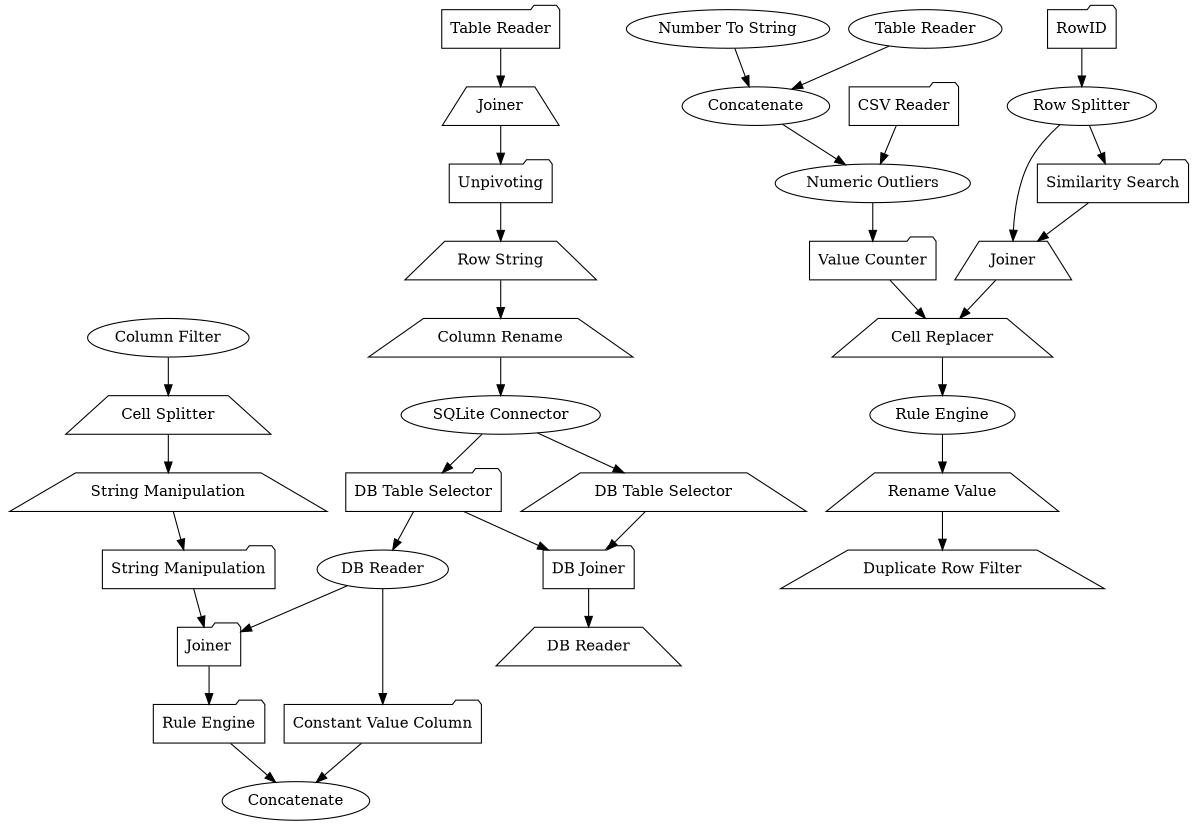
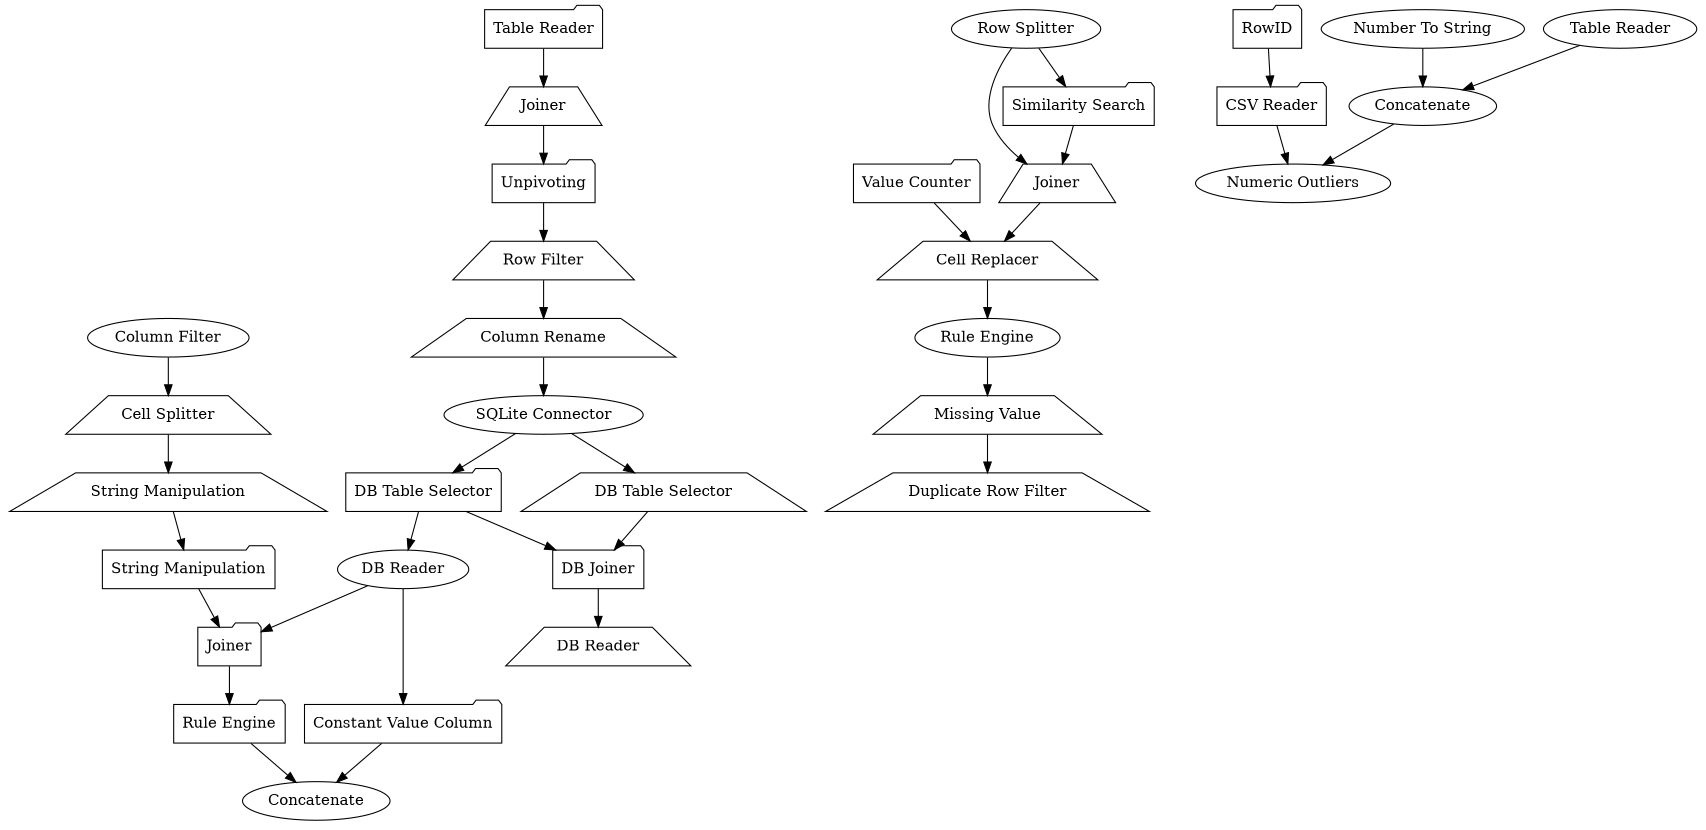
(1082, 62) -> (1269, 62)
(873, 217) -> none
(501, 261) -> (544, 261)
(942, 492) -> (987, 415)
